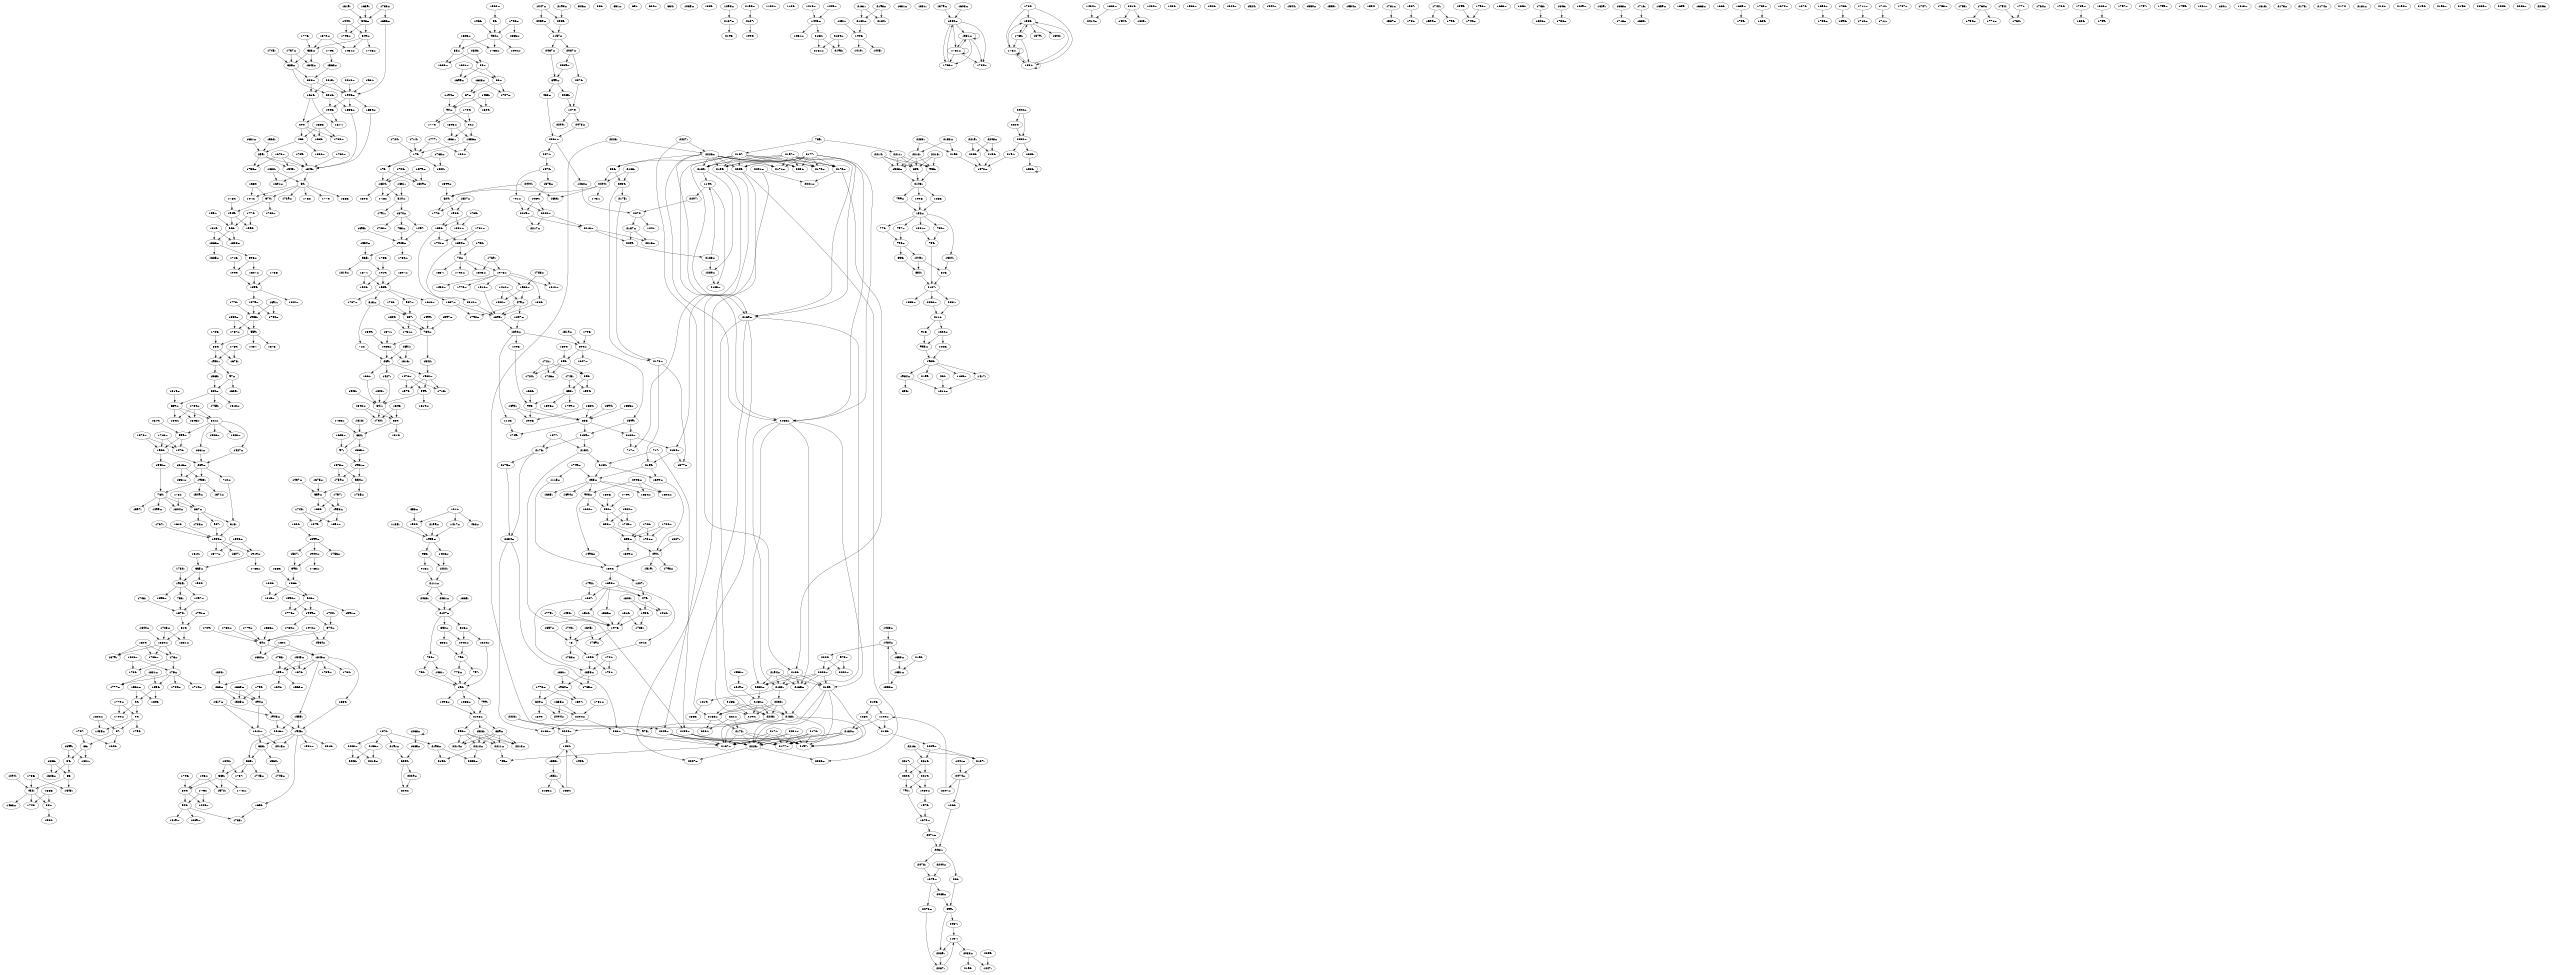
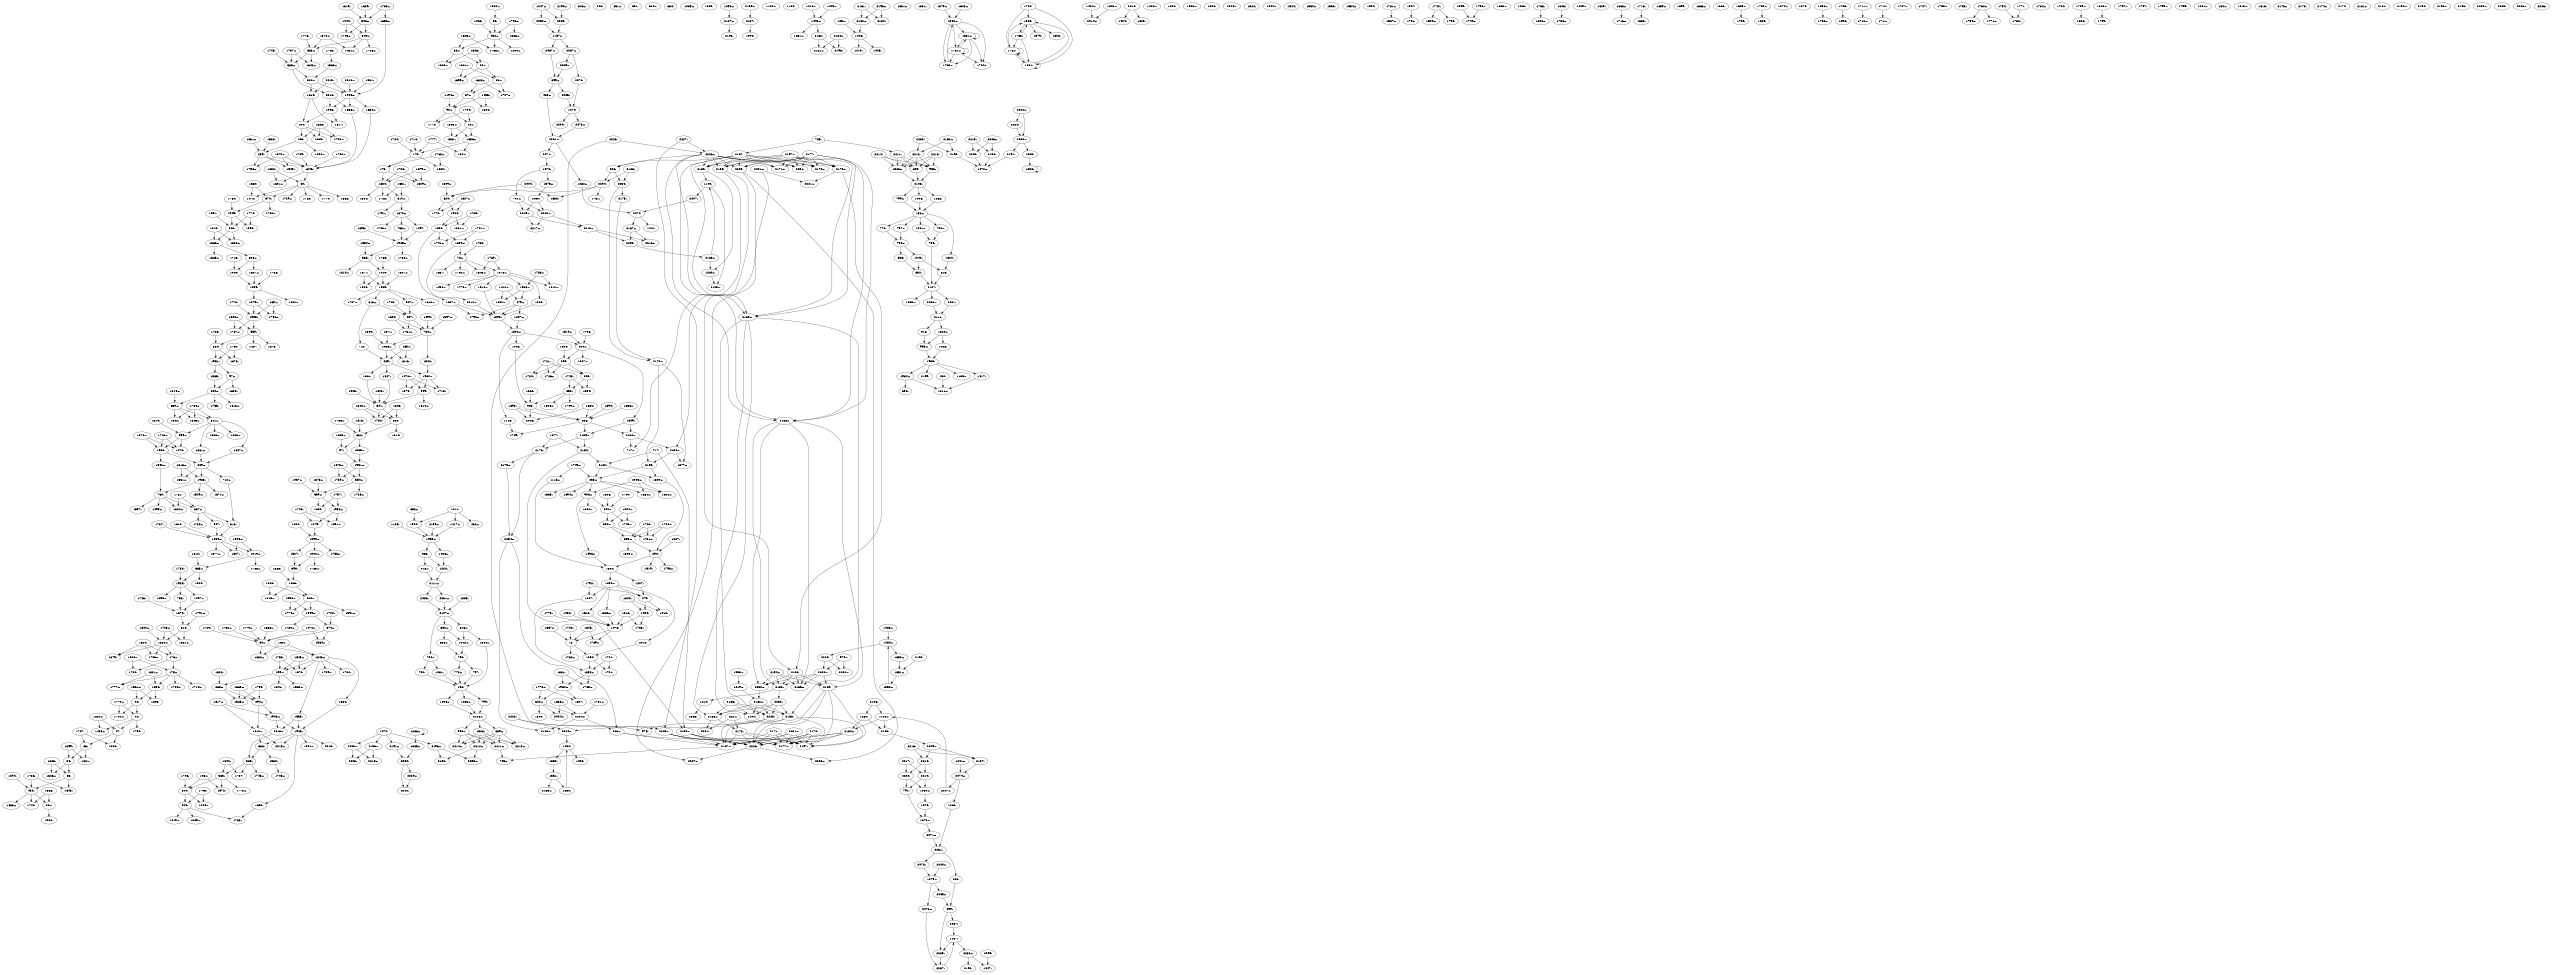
none -> (315, 531)
(228, 546) -> (237, 545)
